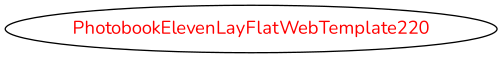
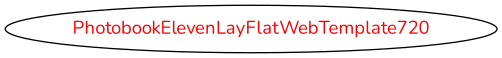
(251, 29) -> (251, 29)
